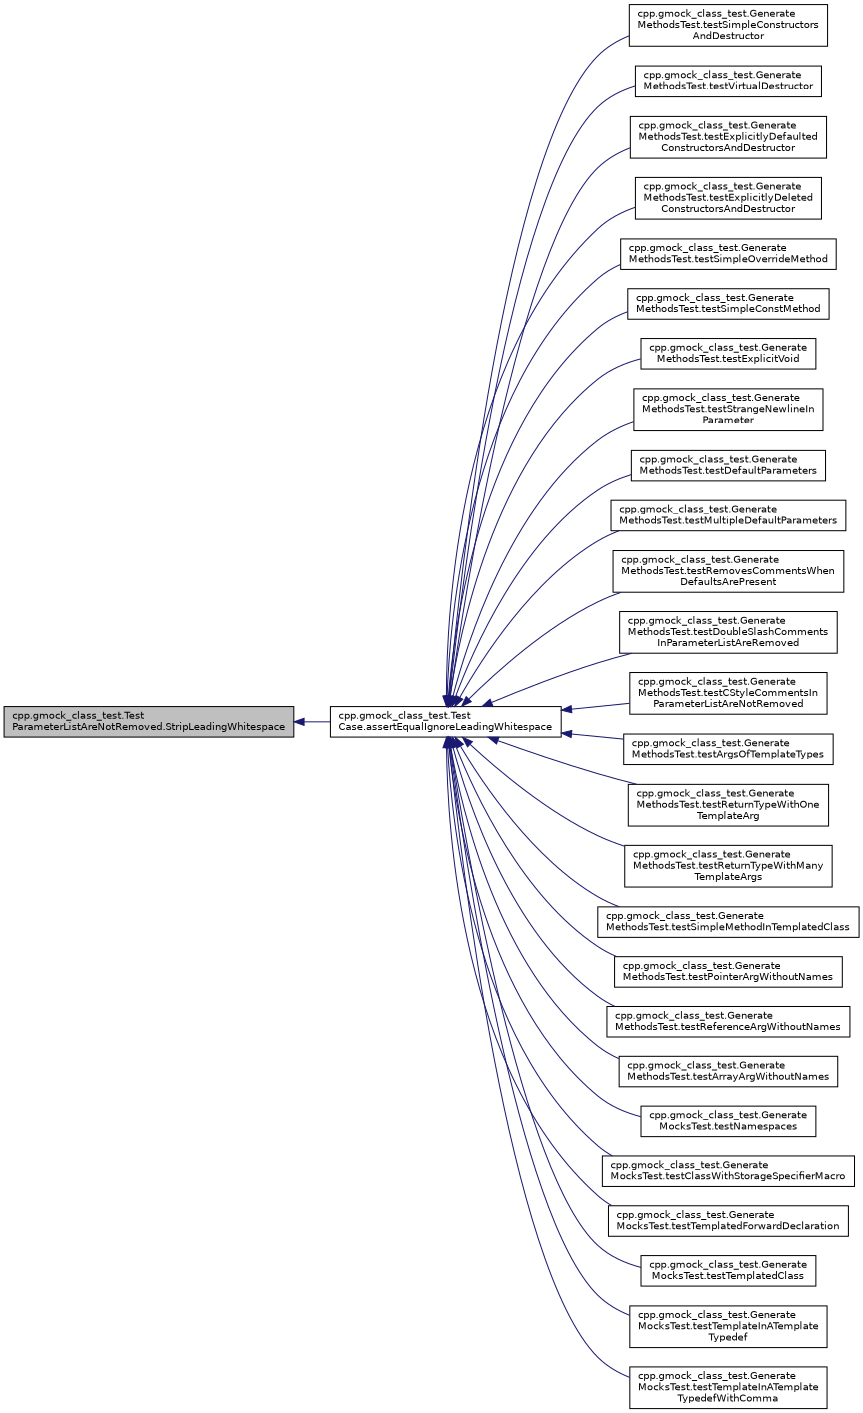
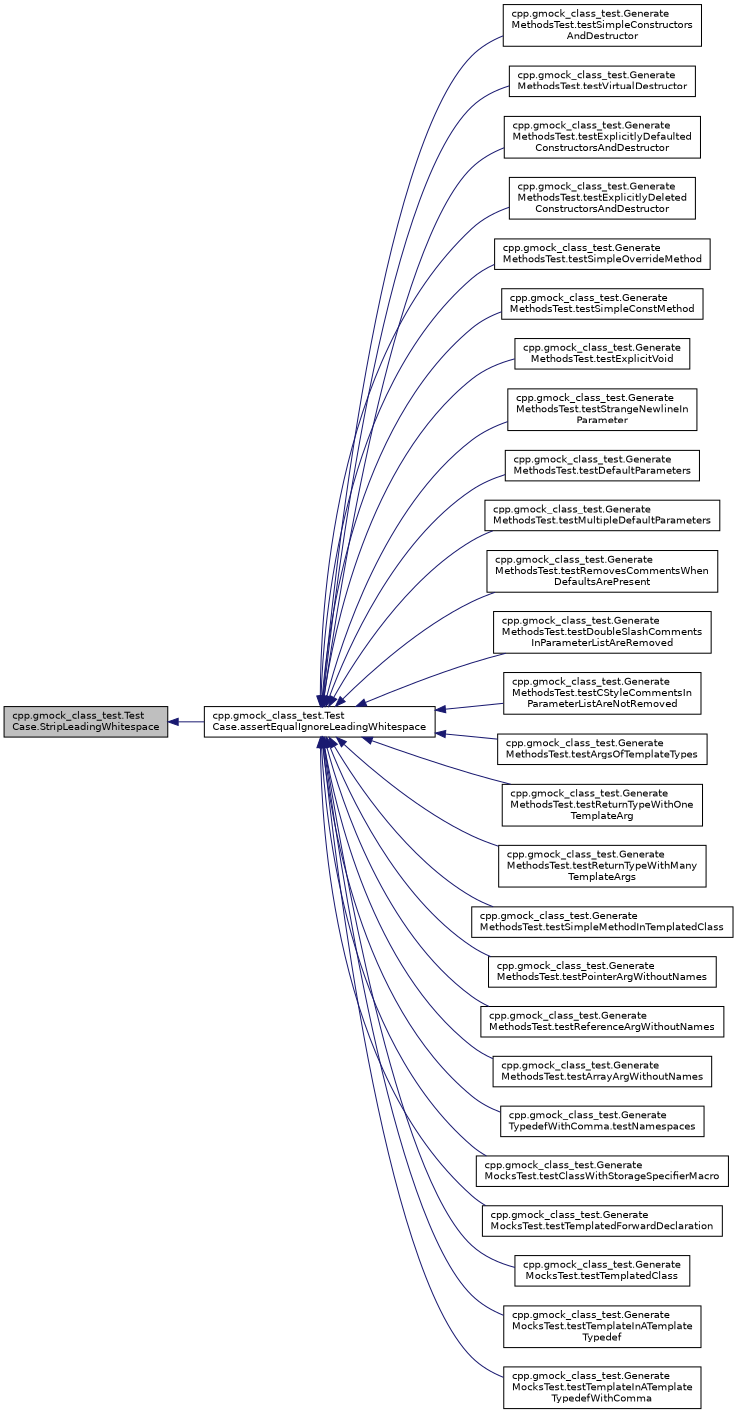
(149, 722) -> (86, 722)
(728, 1121) -> (602, 1121)
